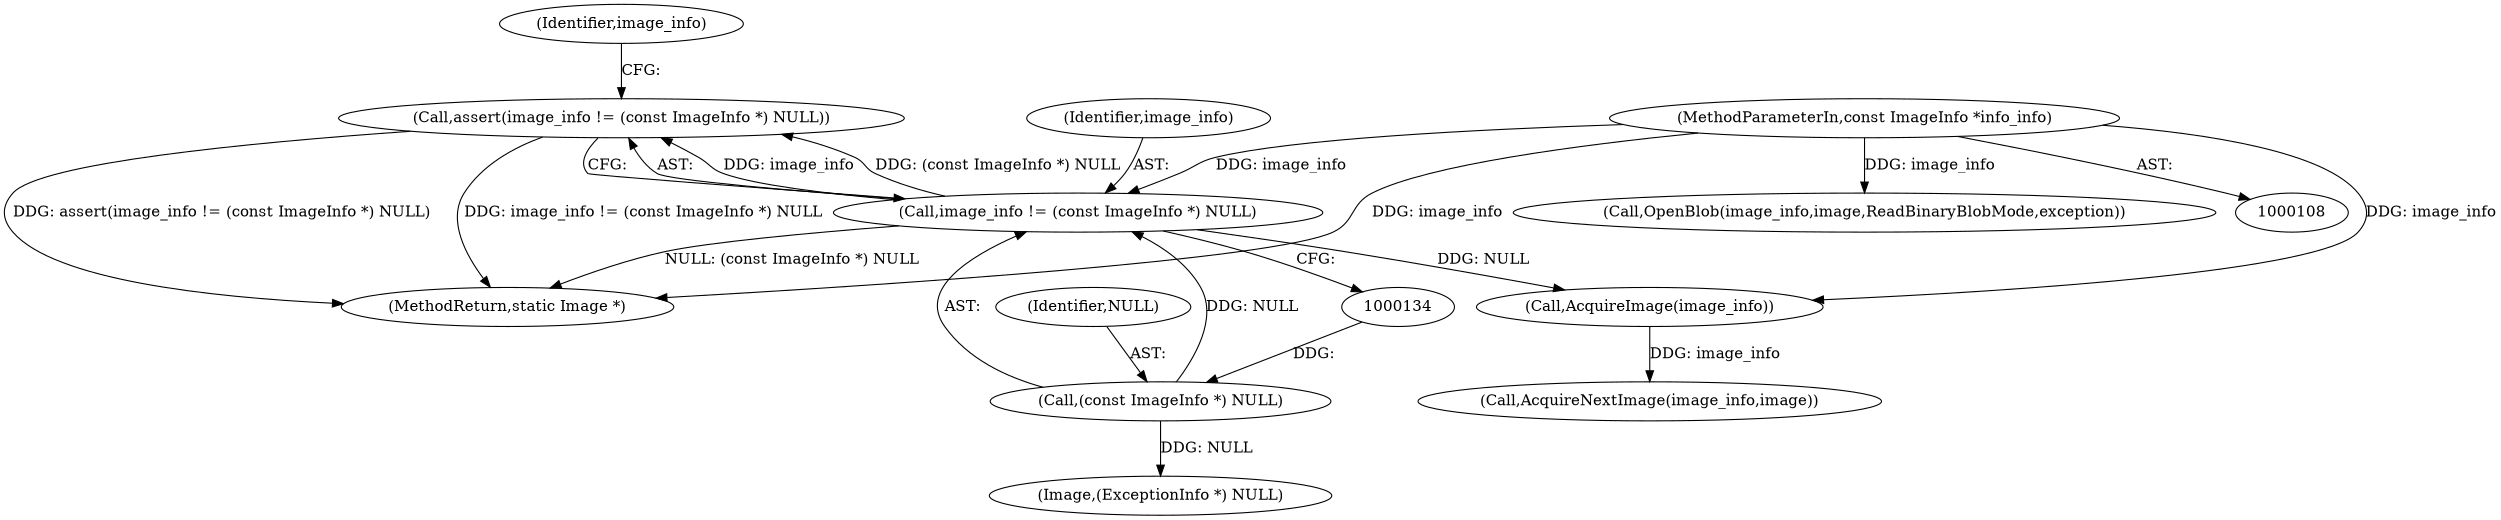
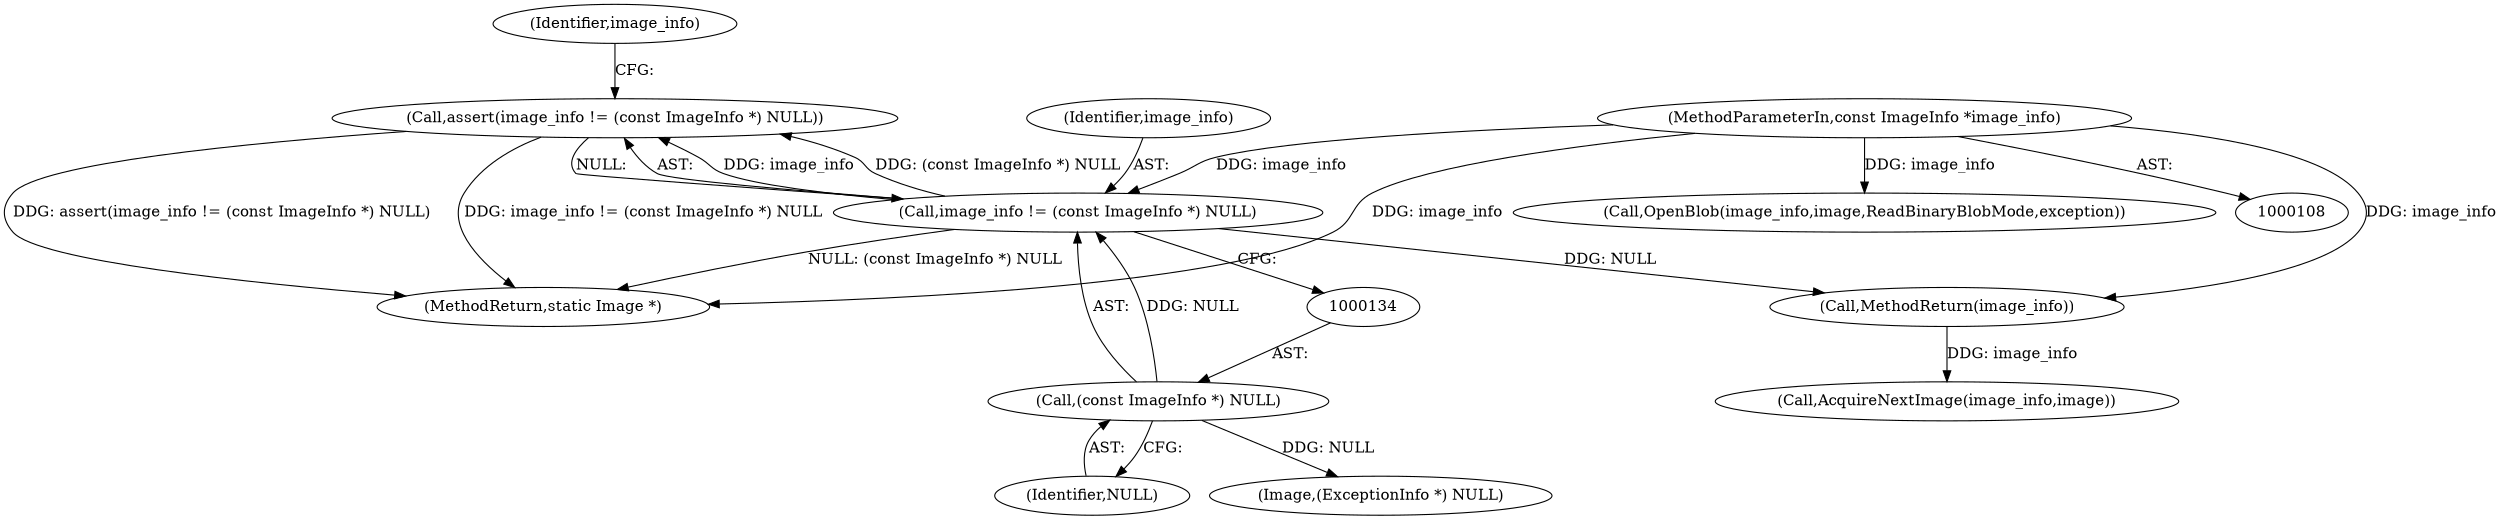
(1865, 118) -> (1865, 118)
(610, 165) -> (604, 165)
(1650, 307) -> (1947, 307)
(1316, 354) -> (1293, 354)
none -> (1141, 447)
